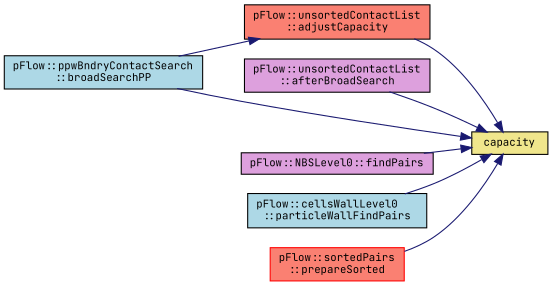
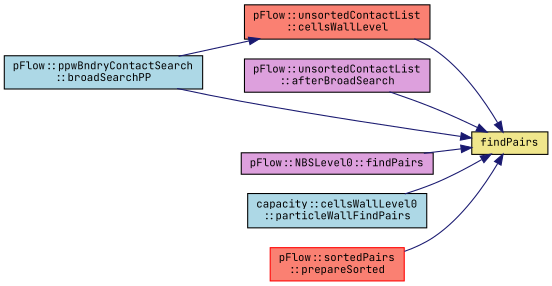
(337, 22) -> (337, 22)
(510, 143) -> (510, 143)
(337, 211) -> (337, 211)
